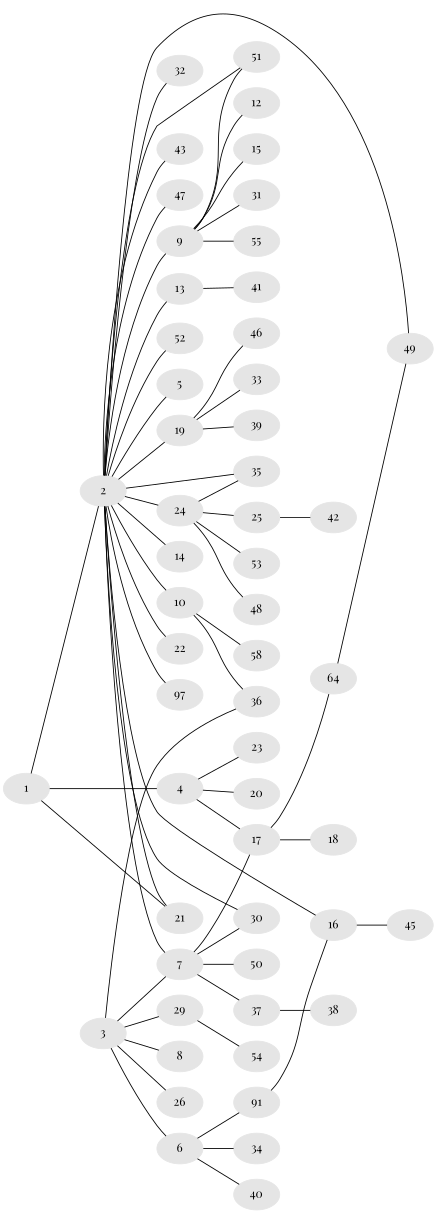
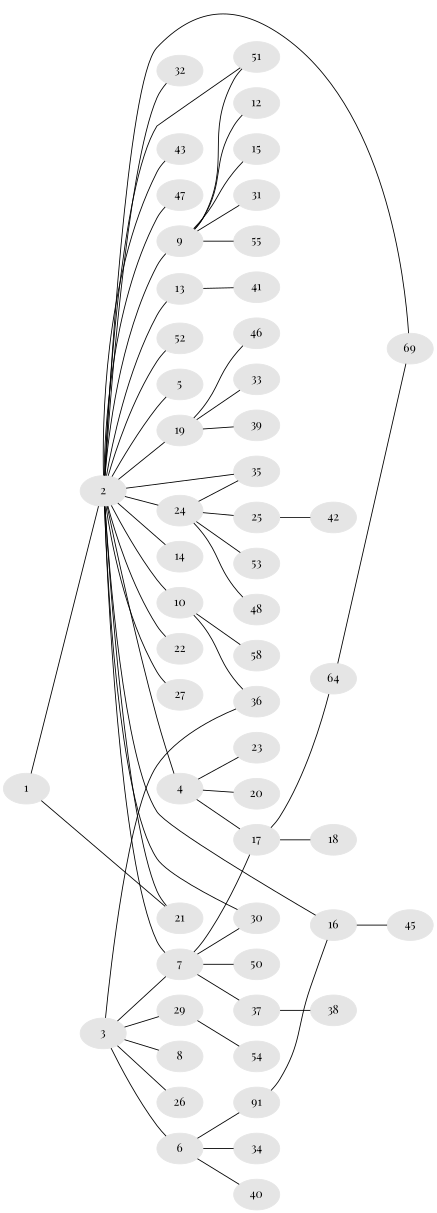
(410, 349) -> (410, 349)
(180, 695) -> (180, 695)
(103, 789) -> (139, 647)
